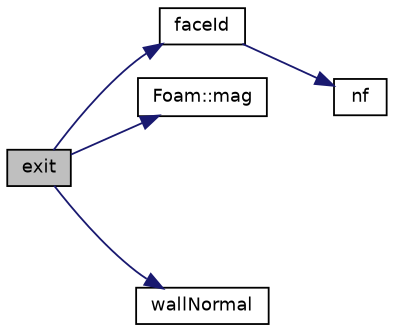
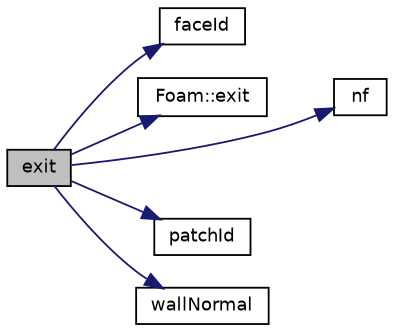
(280, 61) -> (196, 148)
(202, 97) -> (202, 97)
none -> (202, 237)
